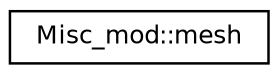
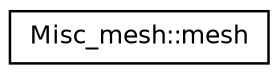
(139, 37) -> (139, 37)
